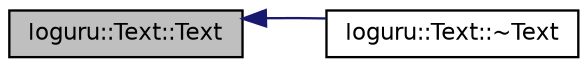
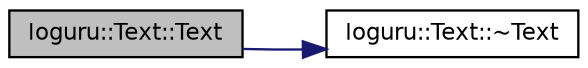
(296, 18) -> (273, 49)
